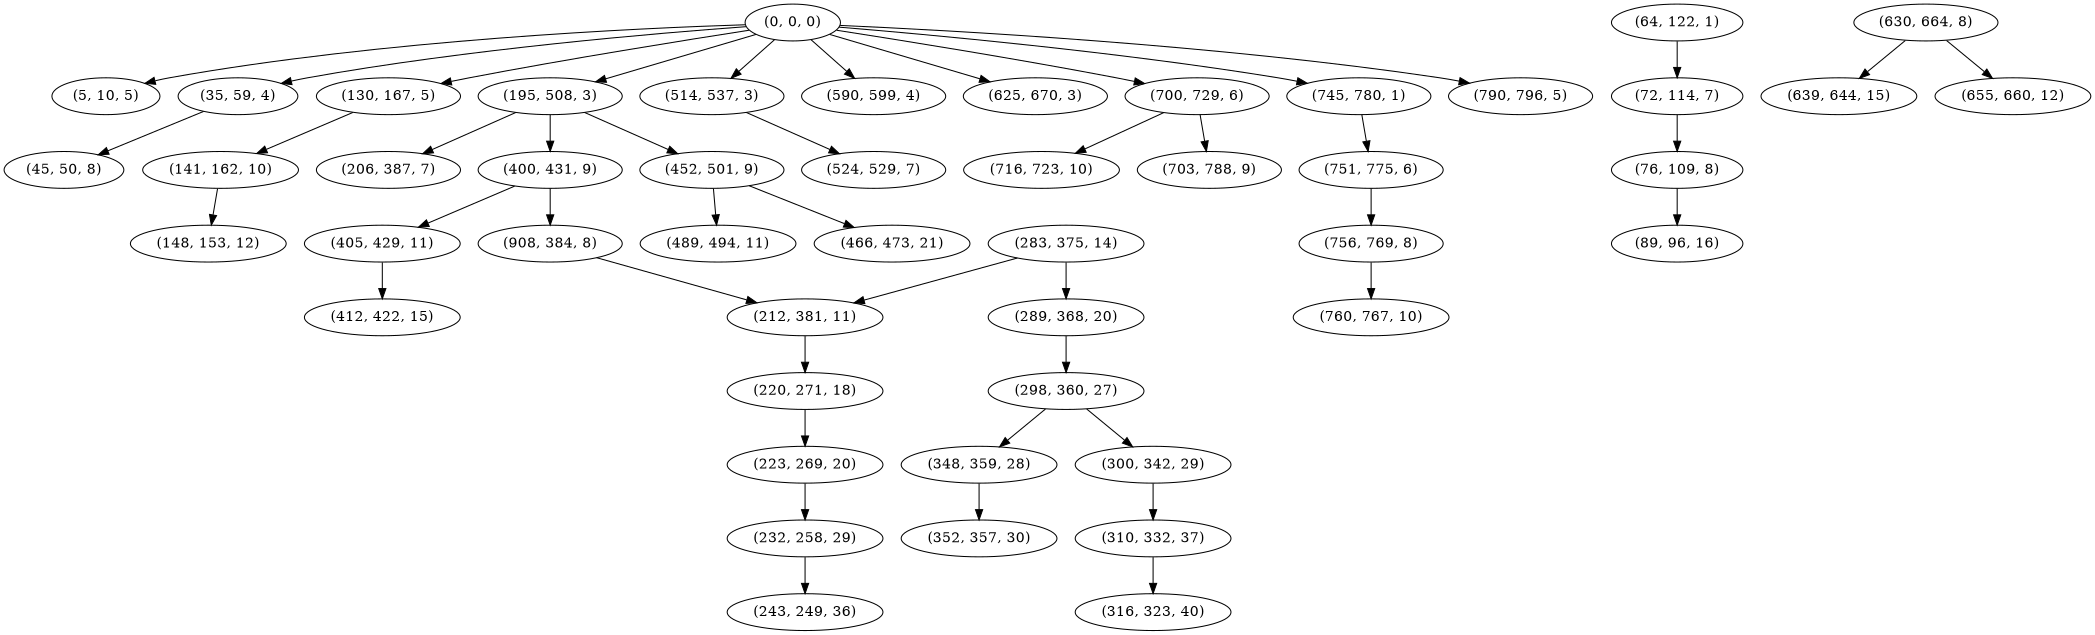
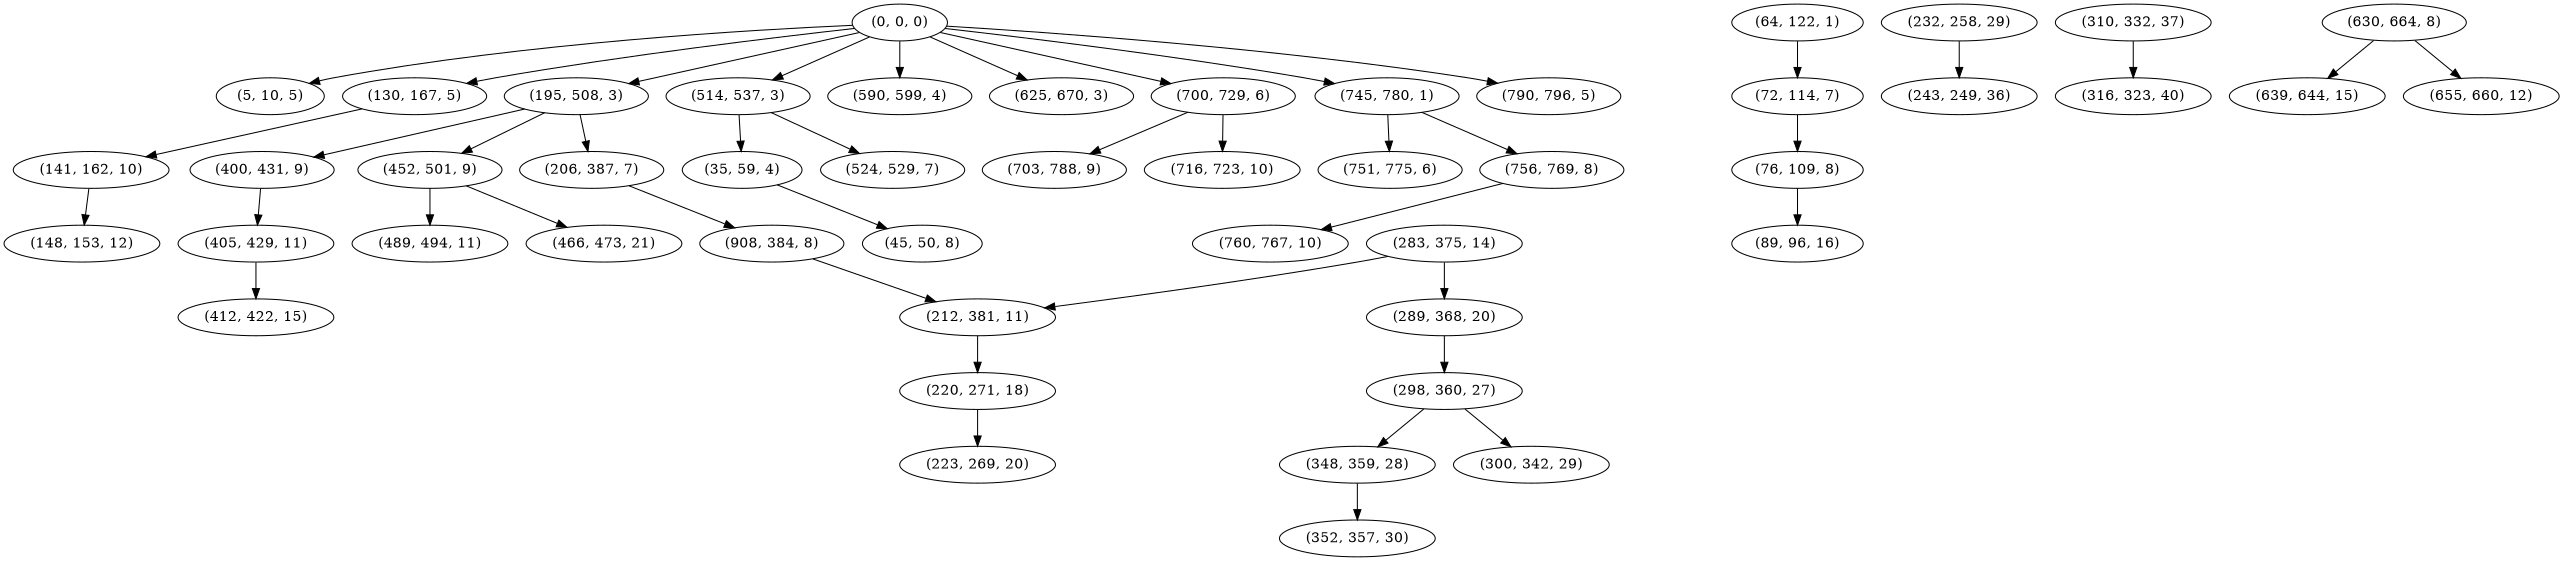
(518, 48) -> (740, 128)
(550, 202) -> (677, 205)
(1371, 202) -> (1465, 131)
(805, 497) -> none
(1153, 497) -> none
